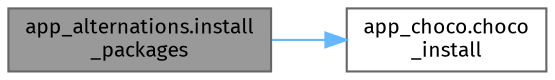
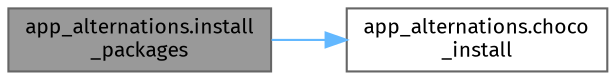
(447, 40) -> (477, 40)
